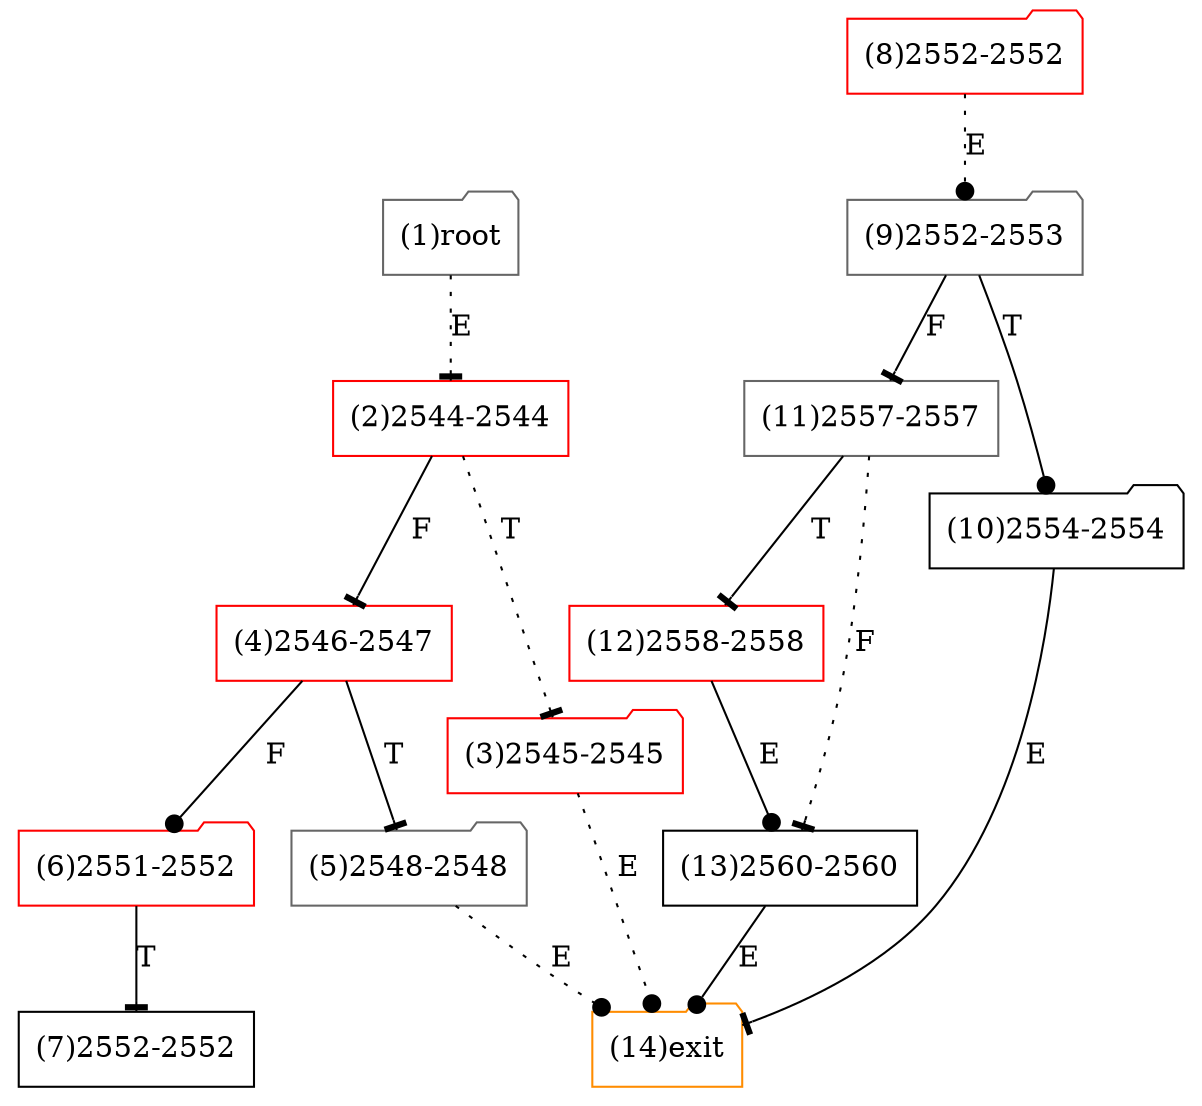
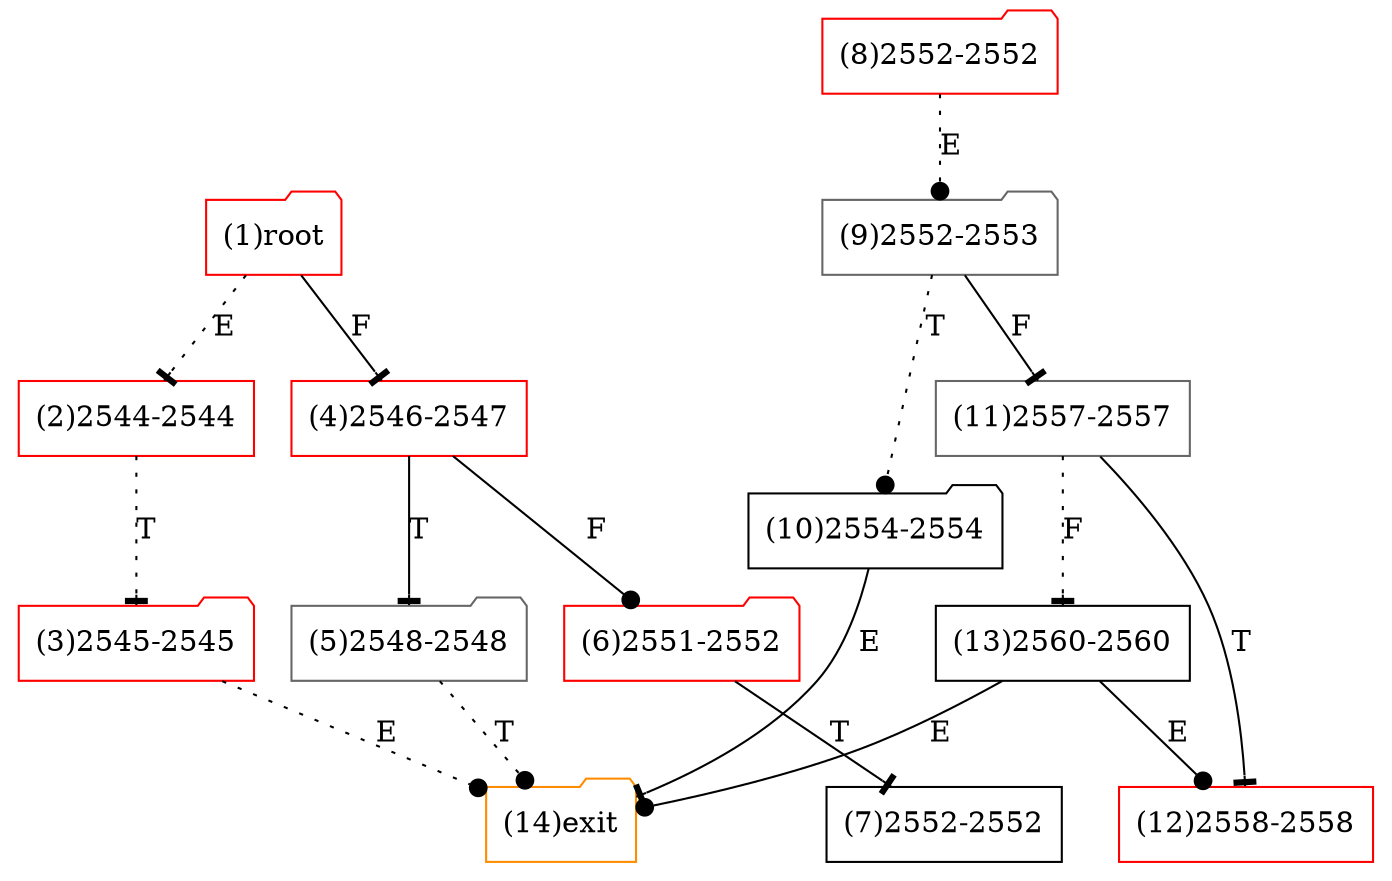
(451, 237) -> (274, 237)
(1015, 375) -> (910, 375)
(395, 526) -> (338, 323)
(740, 748) -> (1148, 728)
(562, 959) -> (505, 734)
